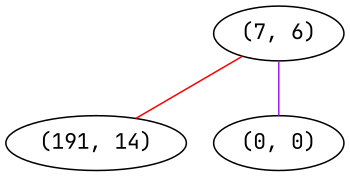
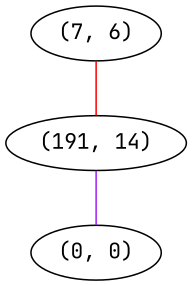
(279, 88) -> (96, 198)
